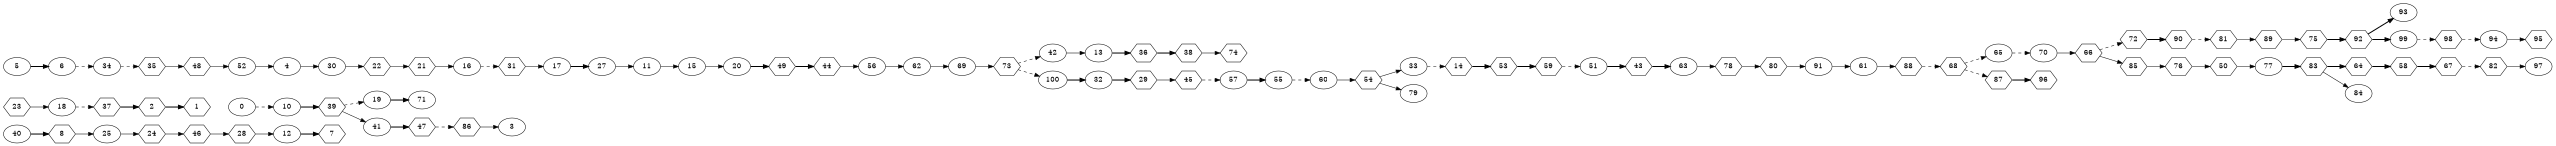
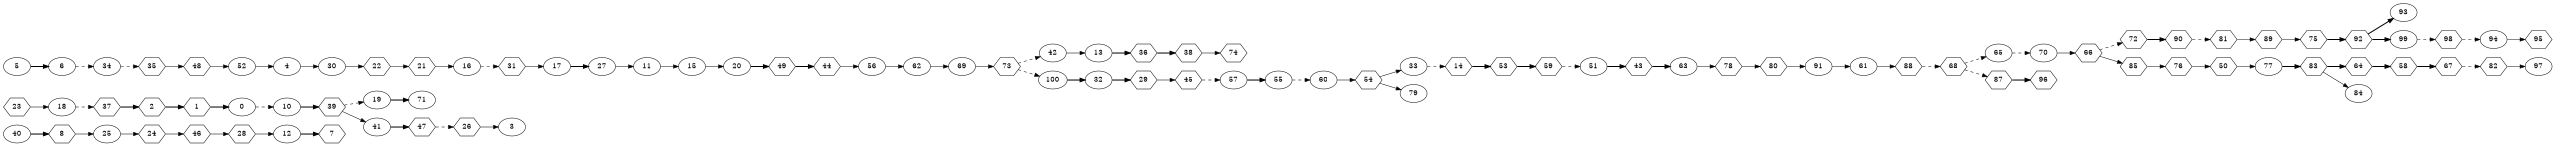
none -> (217, 107)
(467, 127) -> (467, 127)
